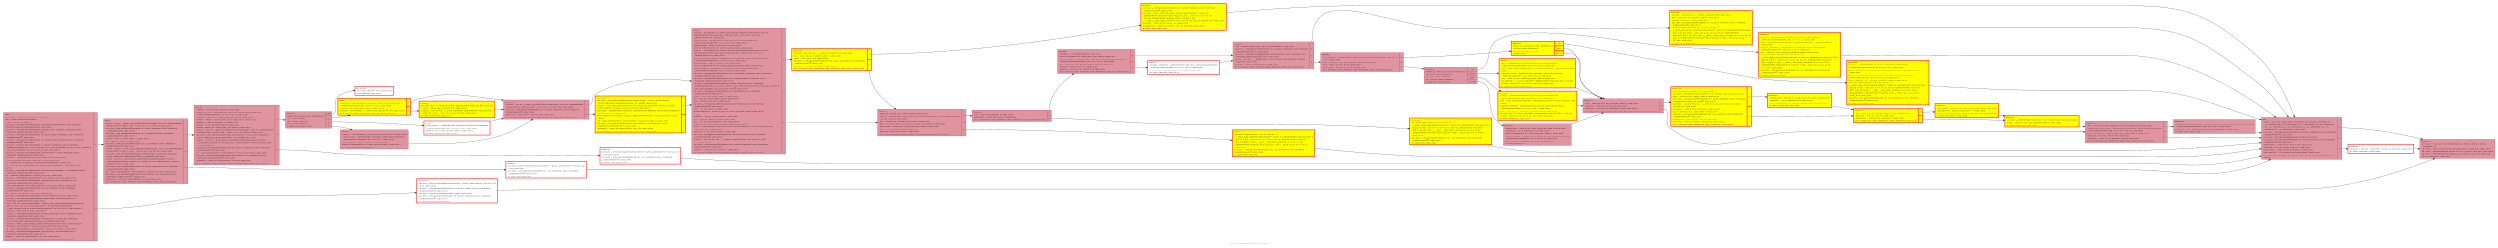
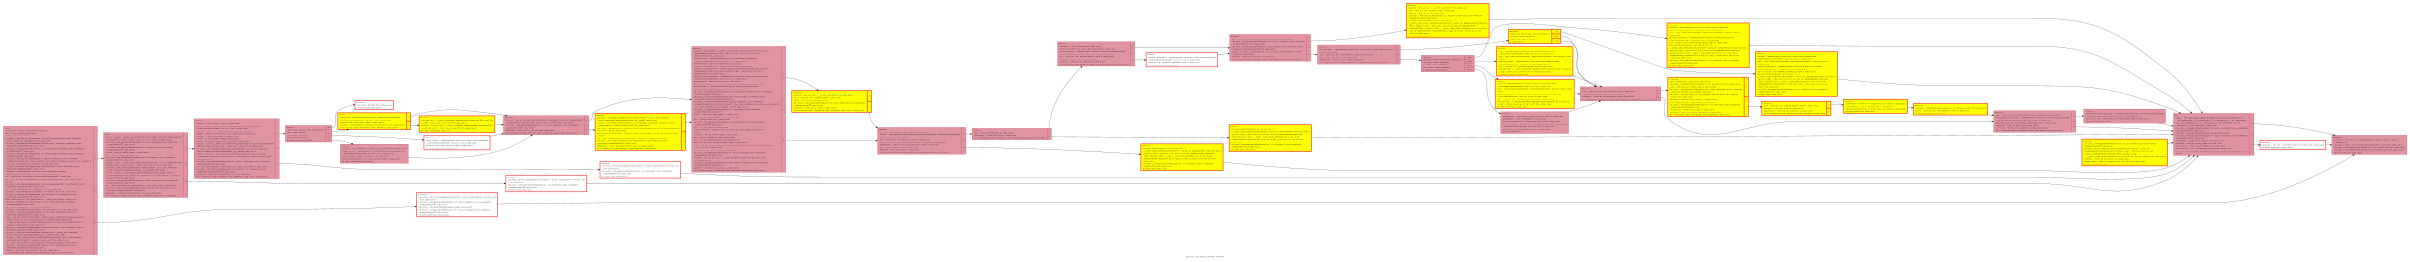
(1006, 45) -> none
(1799, 100) -> none
(1963, 120) -> none
